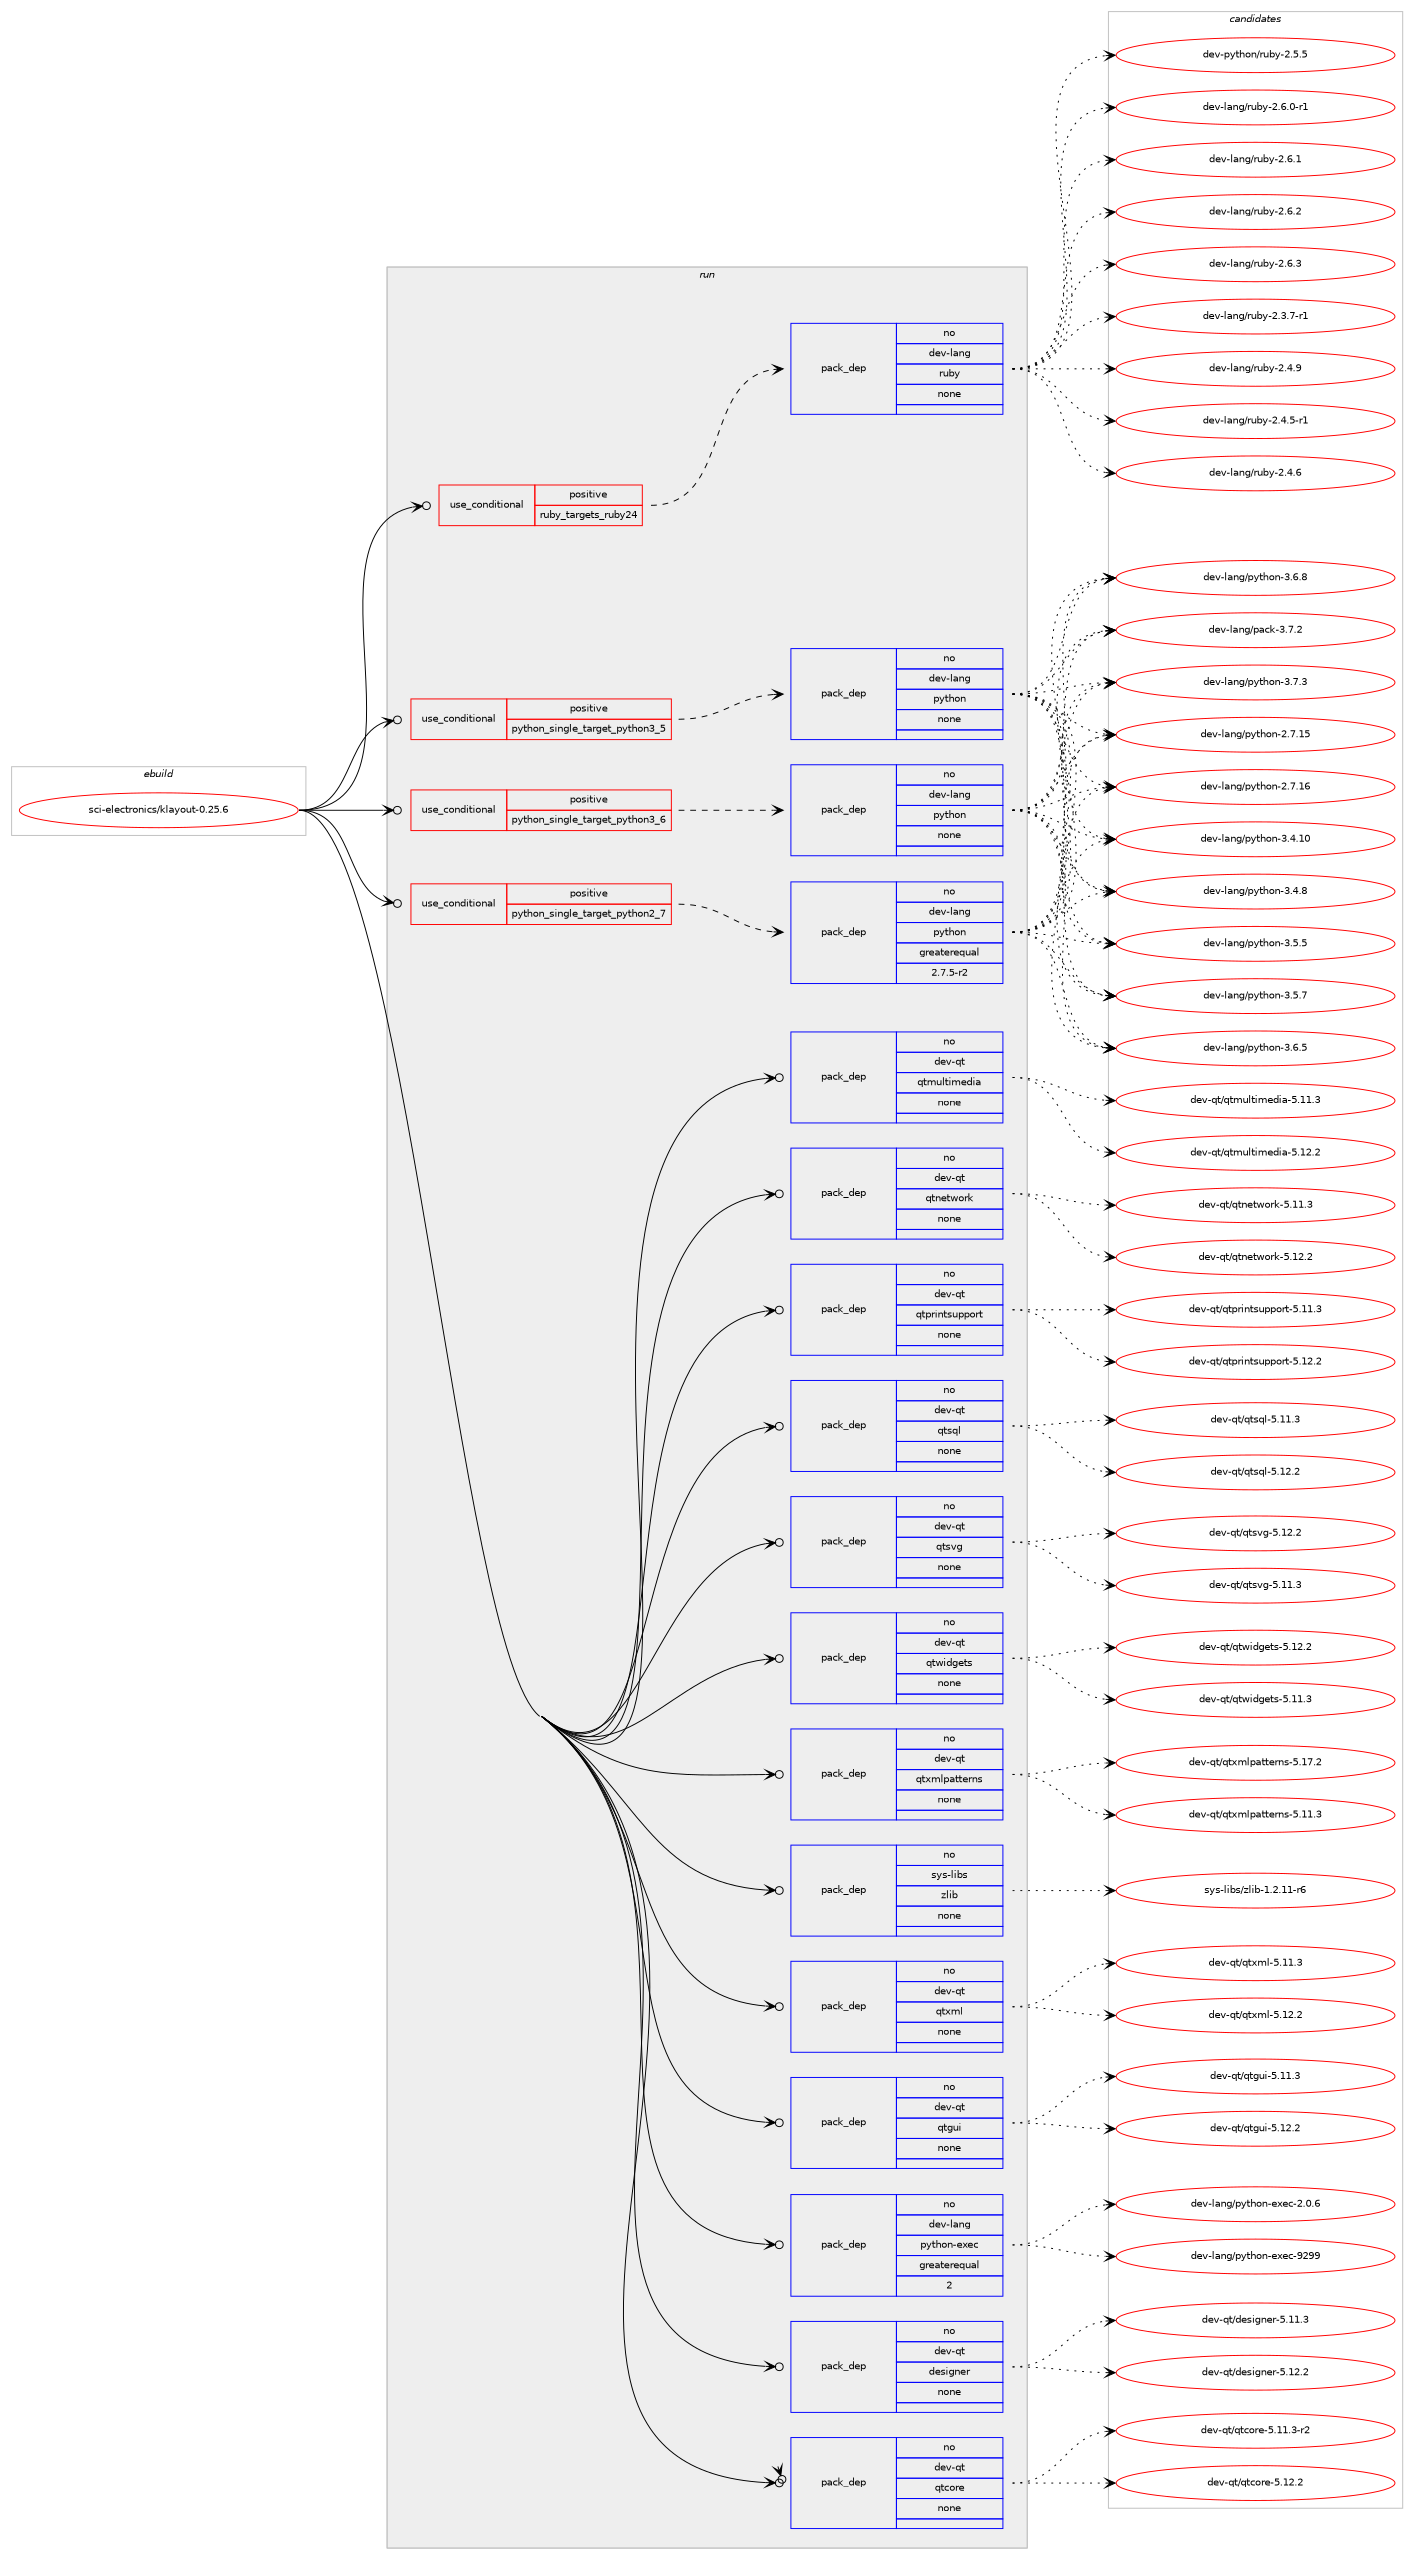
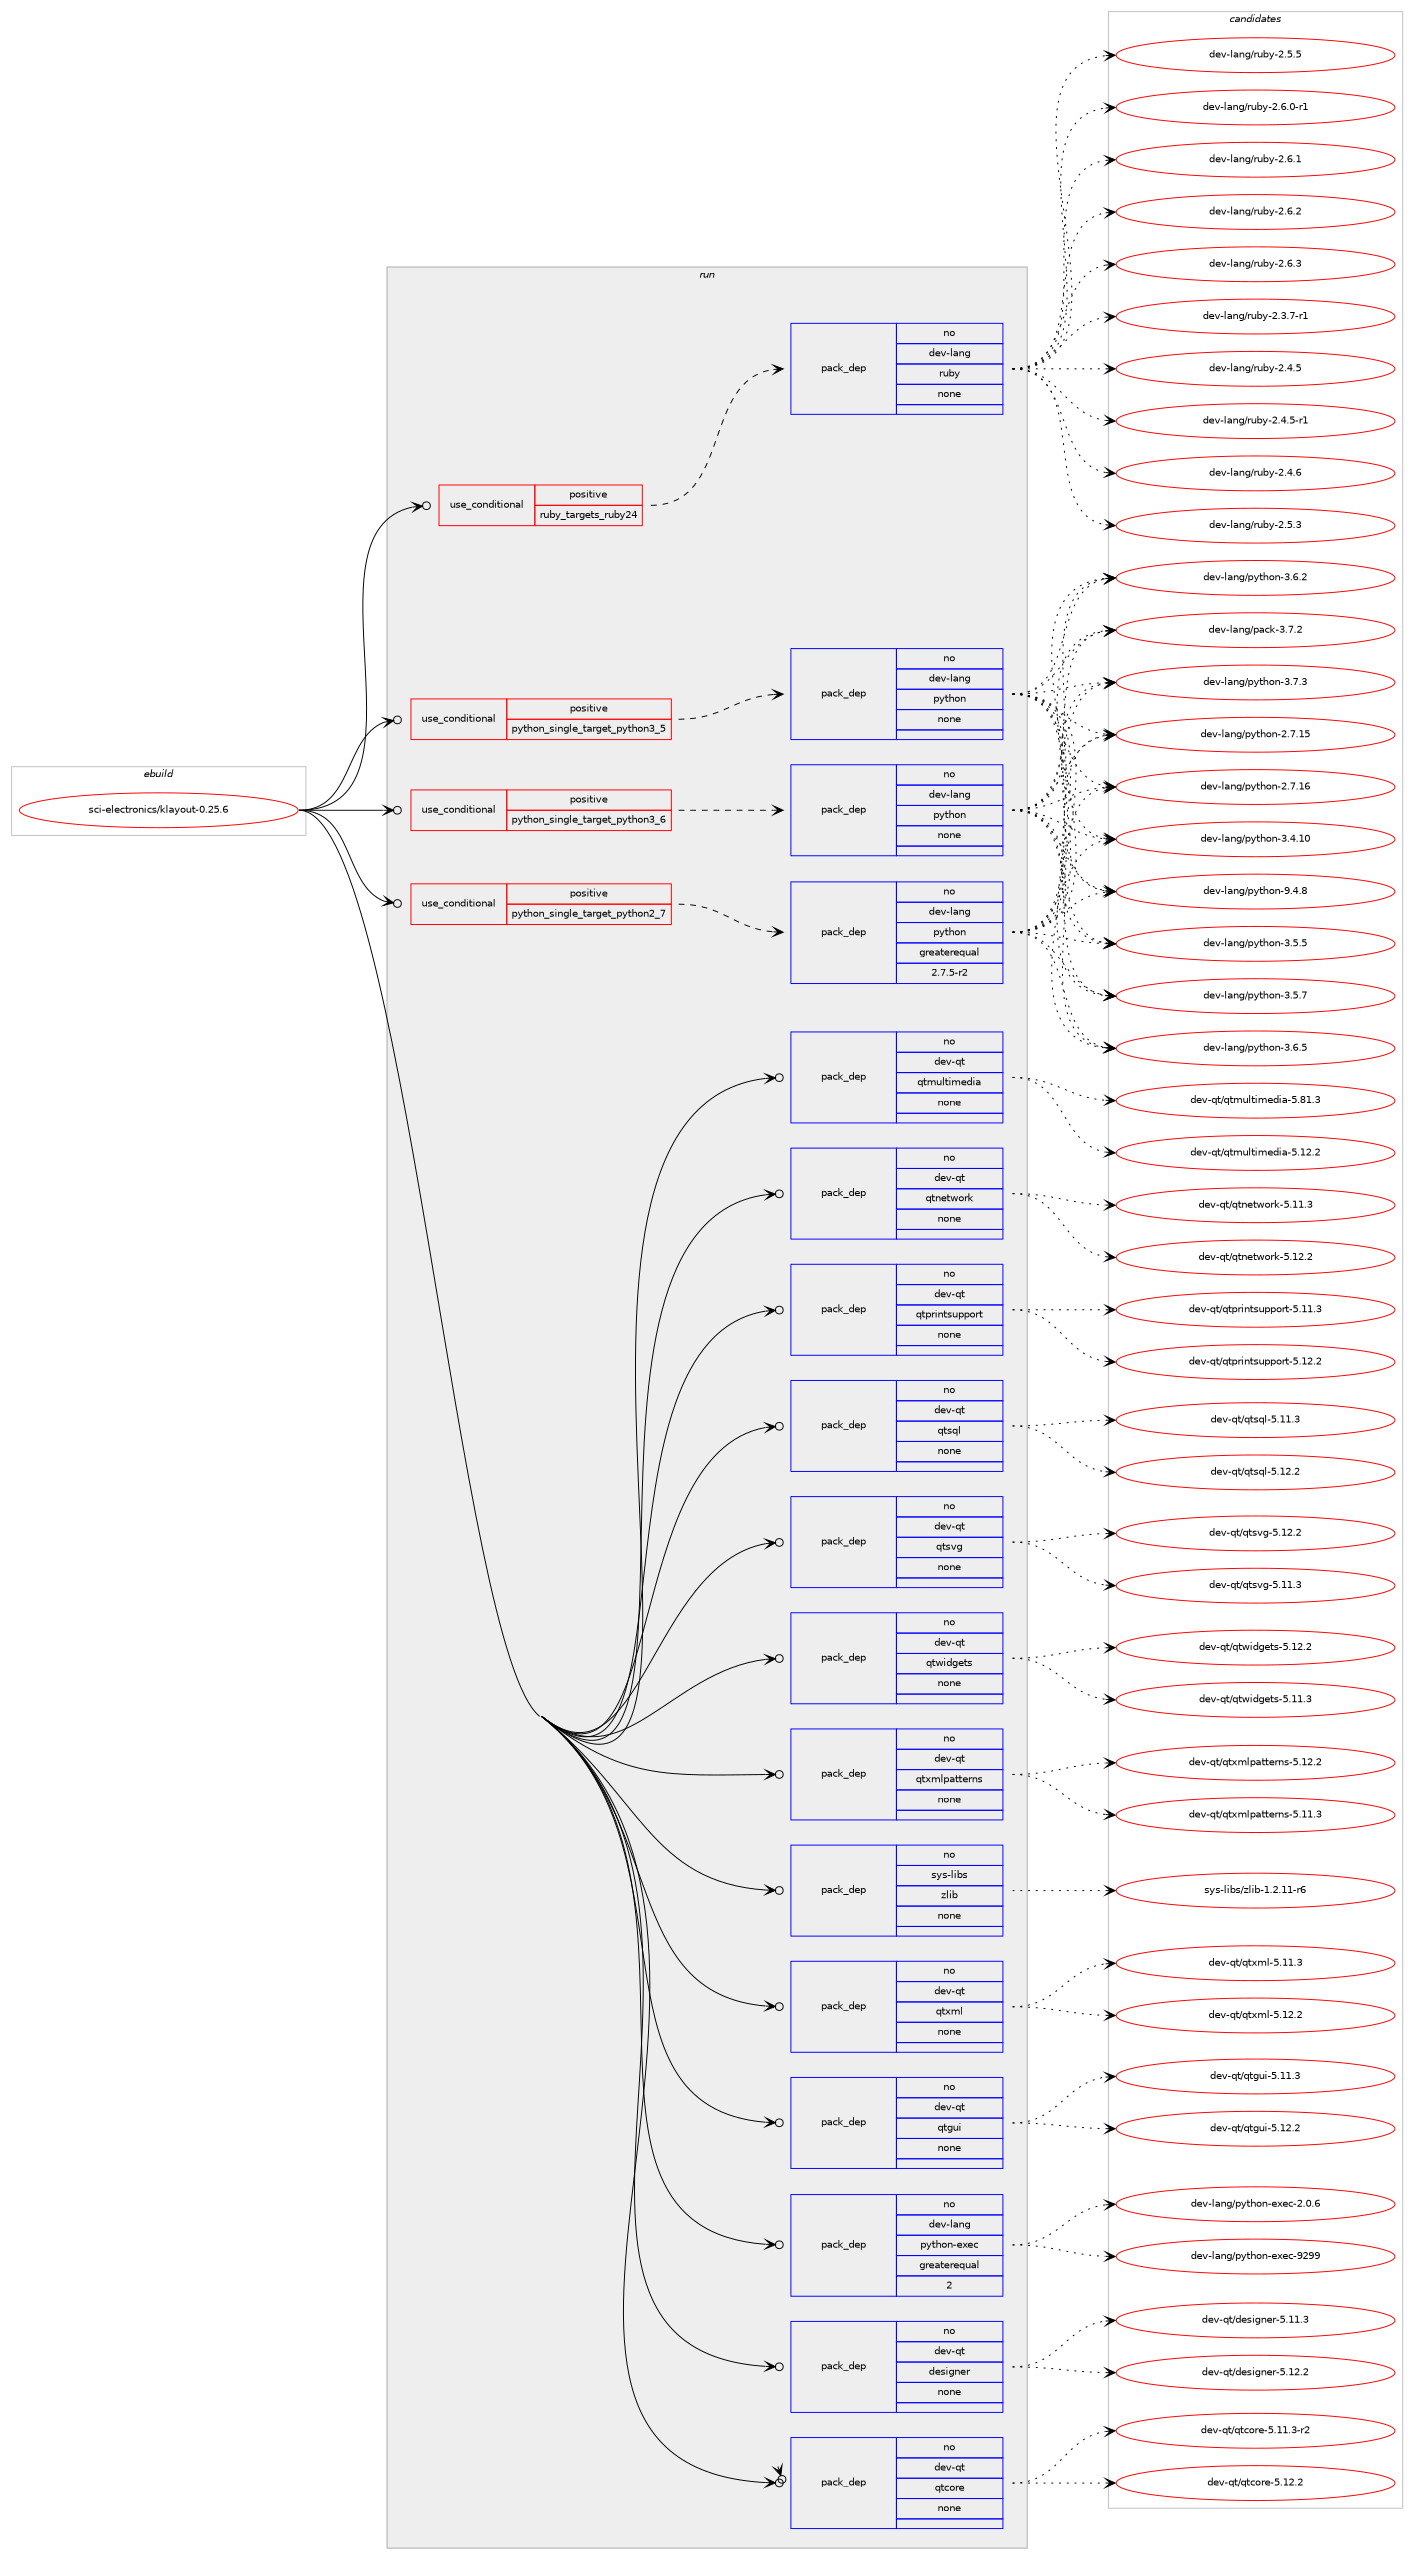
(1256, 55) -> (1256, 55)
(1256, 369) -> (1256, 369)
none -> (1256, 526)
(1256, 578) -> (1256, 578)
(1256, 892) -> (1256, 892)
(1256, 1101) -> (1256, 1101)
(1256, 1763) -> (1256, 1763)
